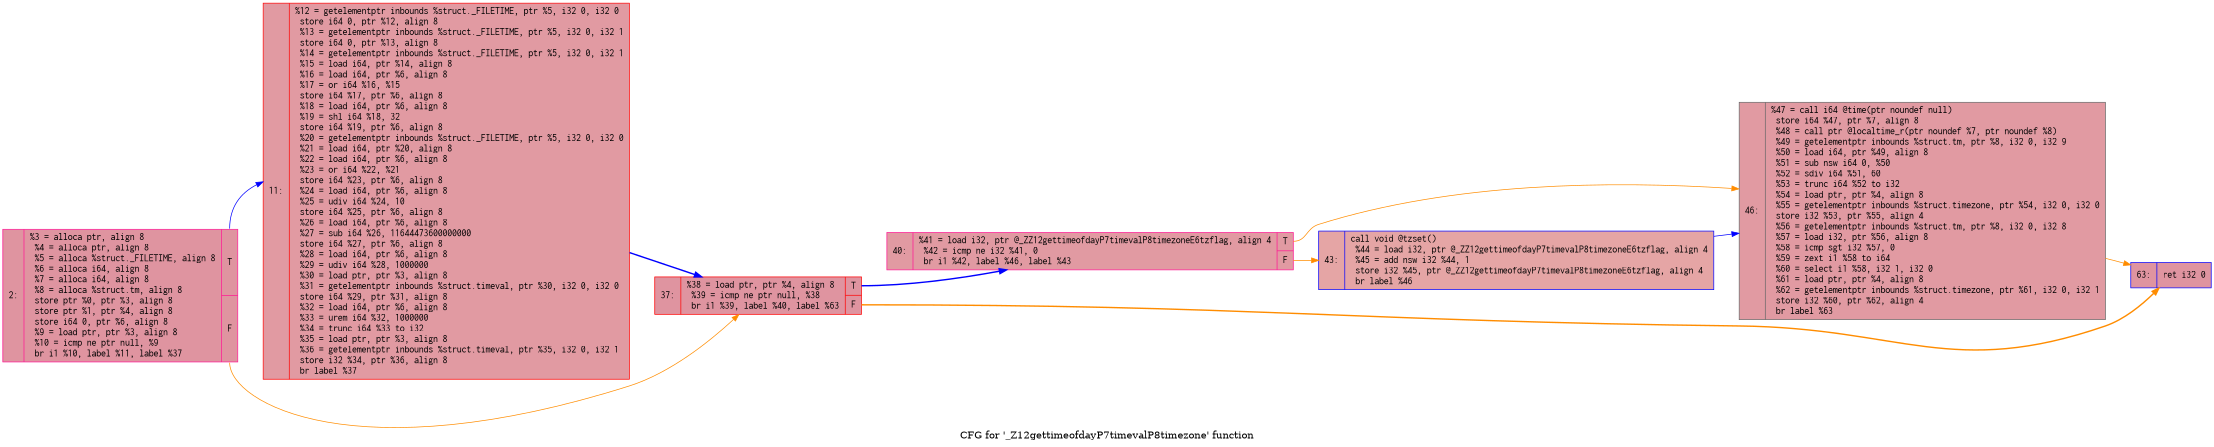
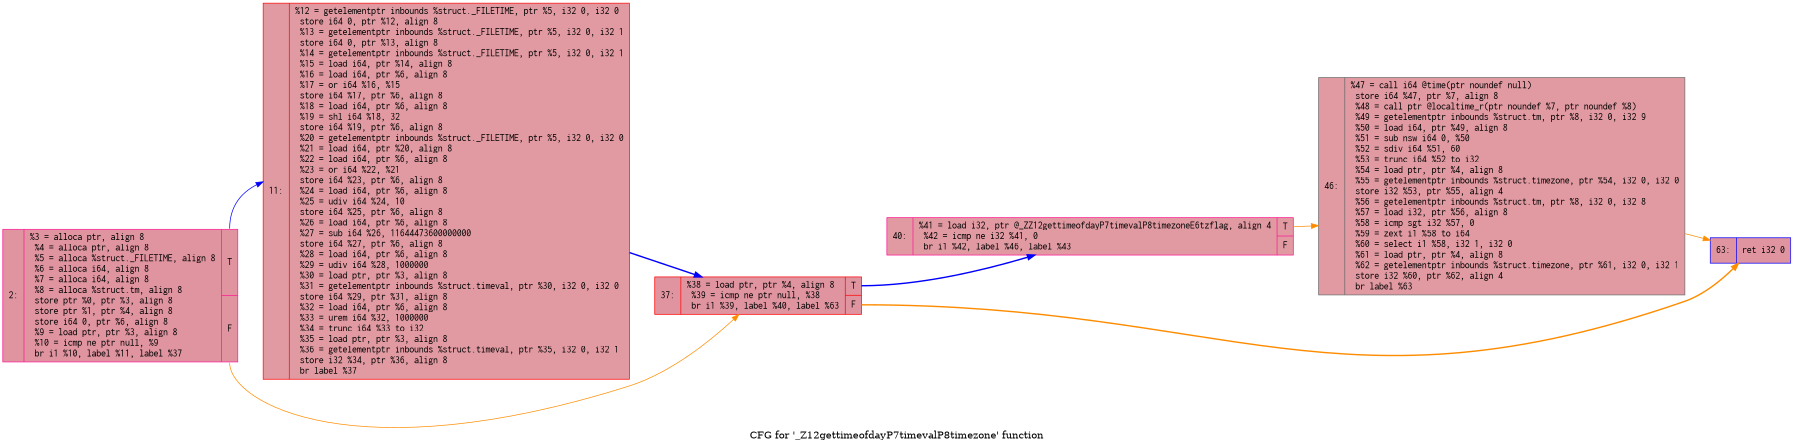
(1516, 260) -> none
